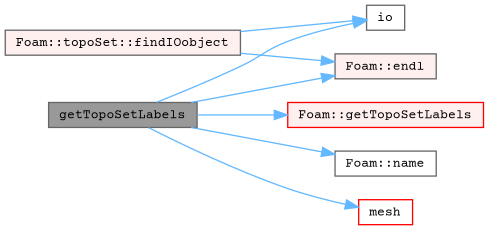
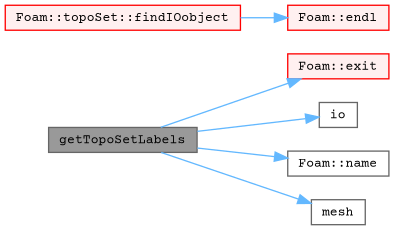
(297, 26) -> none
(123, 43) -> (123, 18)
(386, 66) -> (338, 18)
(256, 90) -> none
(386, 115) -> (338, 66)
(386, 212) -> (338, 212)
